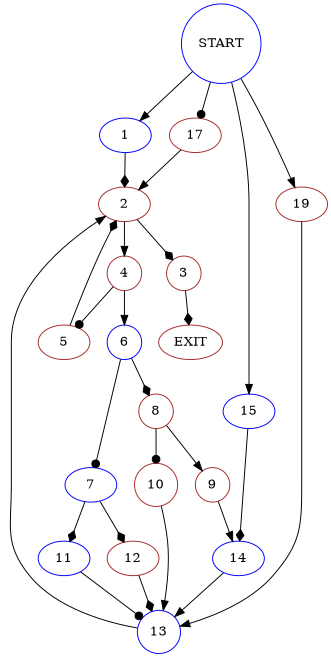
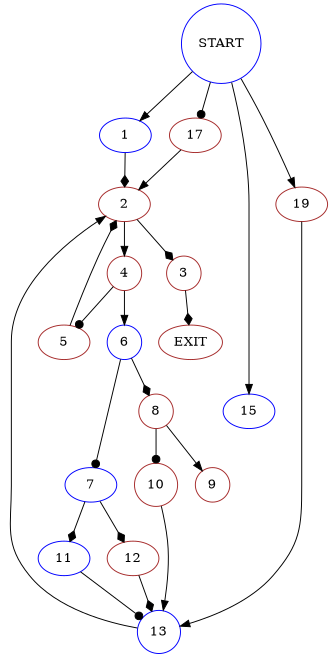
(238, 558) -> none
